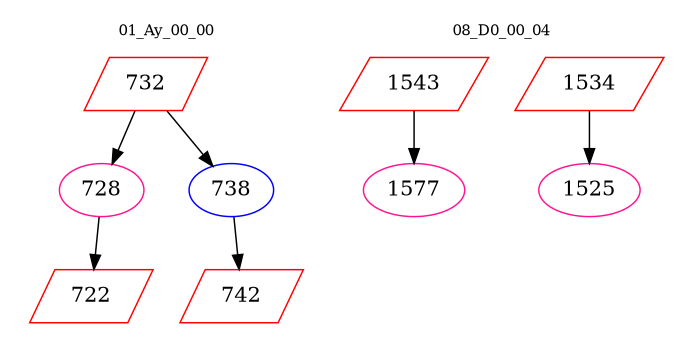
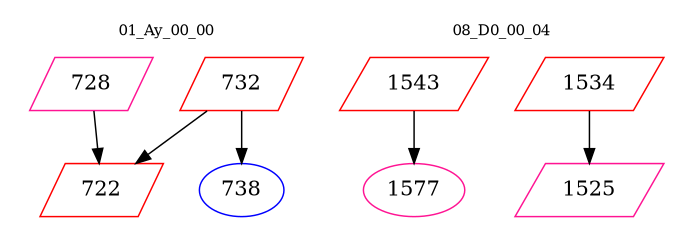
(126, 131) -> (178, 133)
(102, 190) -> (91, 84)
(589, 190) -> (589, 190)
(242, 296) -> none
